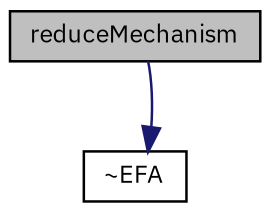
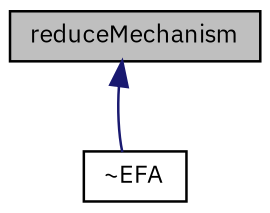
(152, 94) -> (119, 119)
